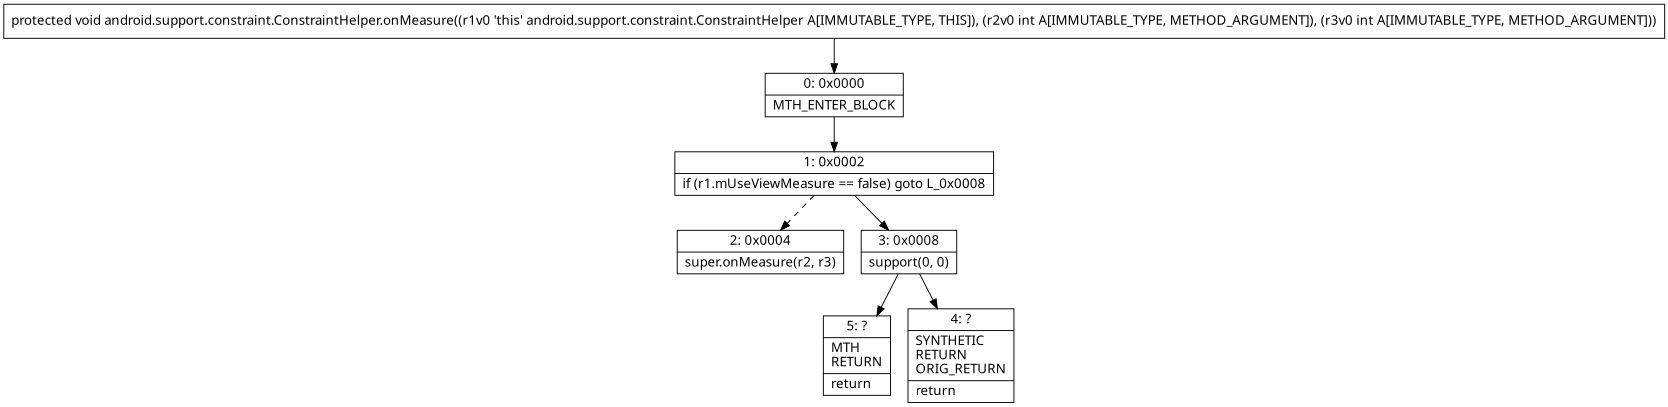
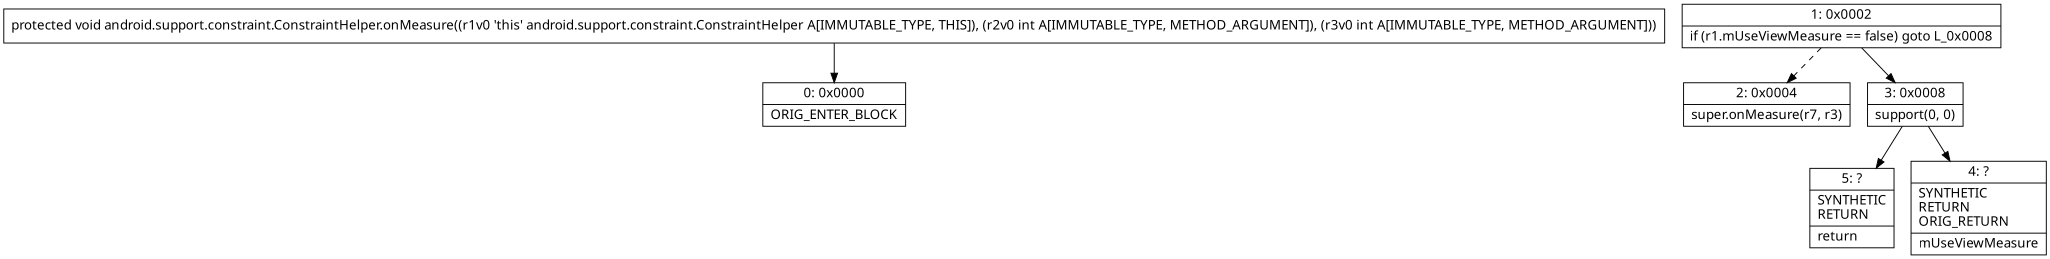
(834, 105) -> (834, 115)
(834, 130) -> none
(760, 262) -> (1767, 115)
(846, 348) -> (1852, 201)
(936, 391) -> (1979, 244)
